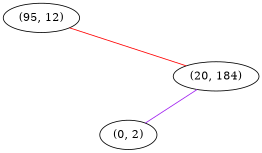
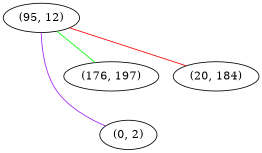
none -> (111, 76)
(171, 106) -> (57, 91)
